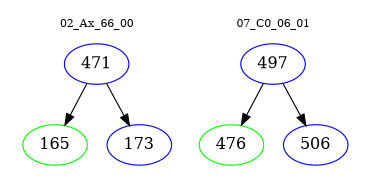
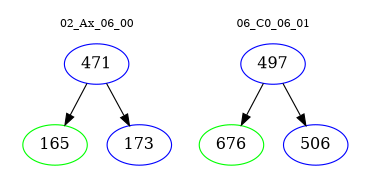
(97, 24) -> (97, 24)
(274, 24) -> (274, 24)
(231, 145) -> (231, 145)
